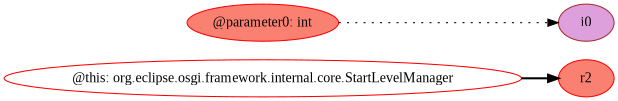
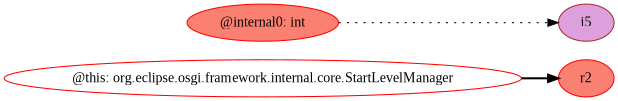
(263, 23) -> (263, 23)
(586, 23) -> (586, 23)
